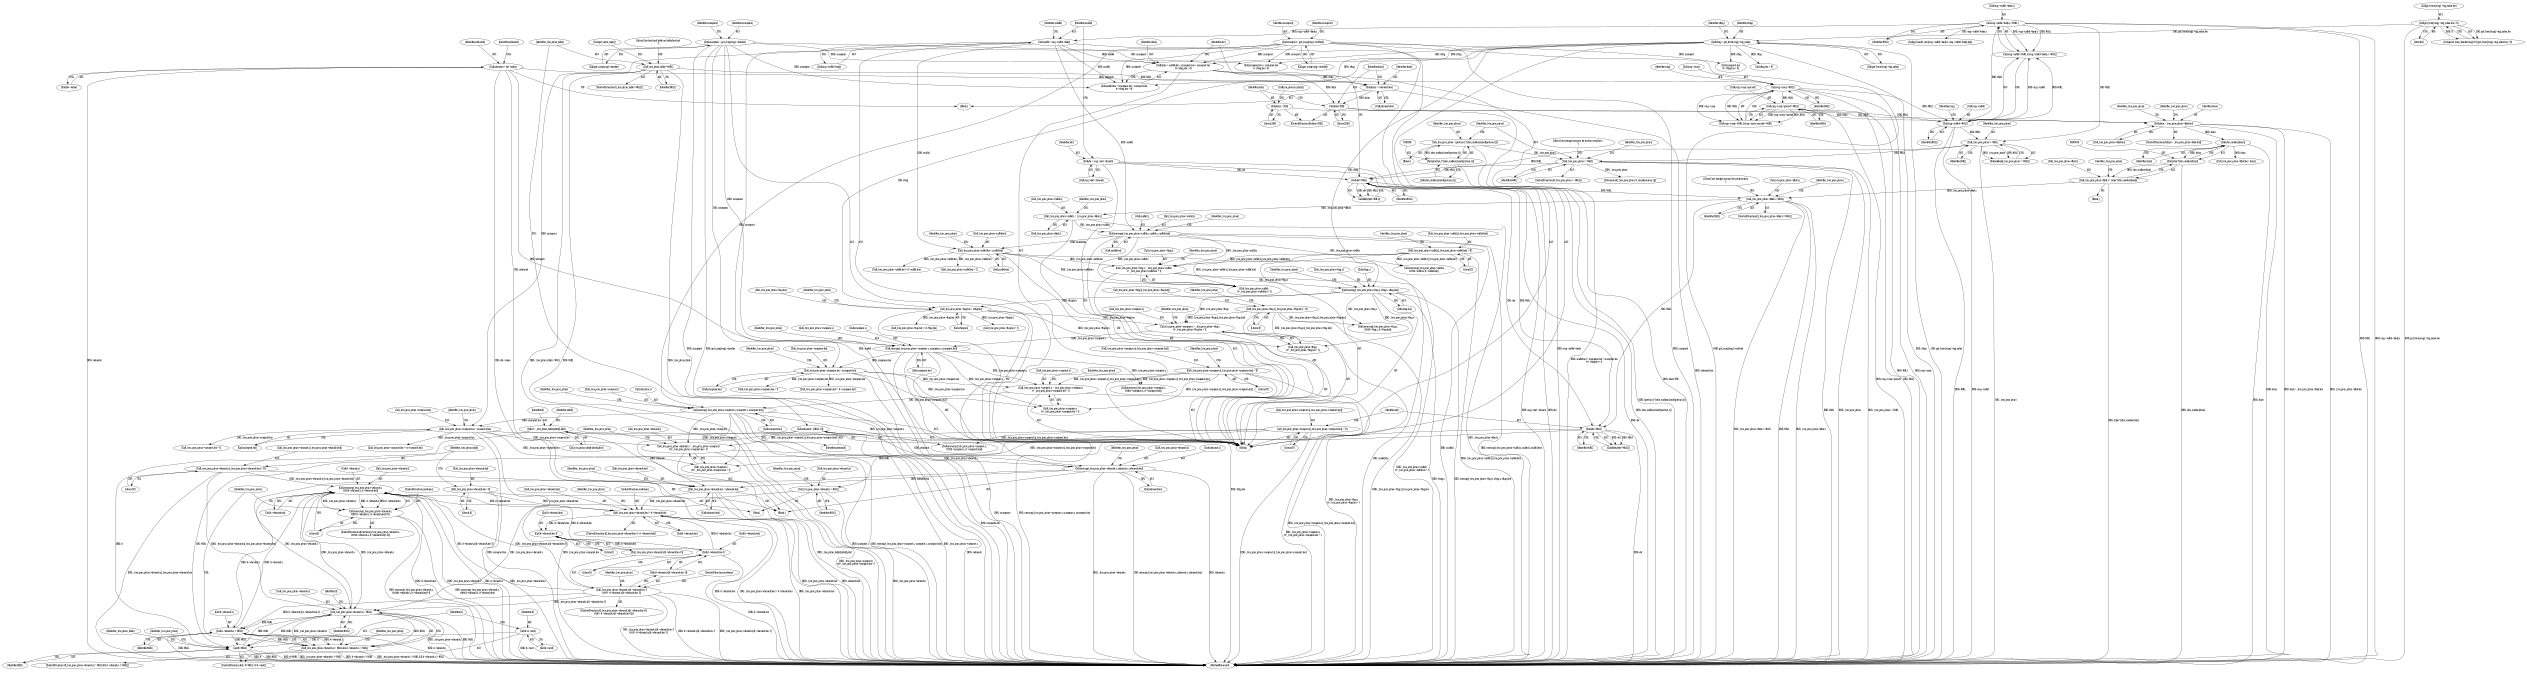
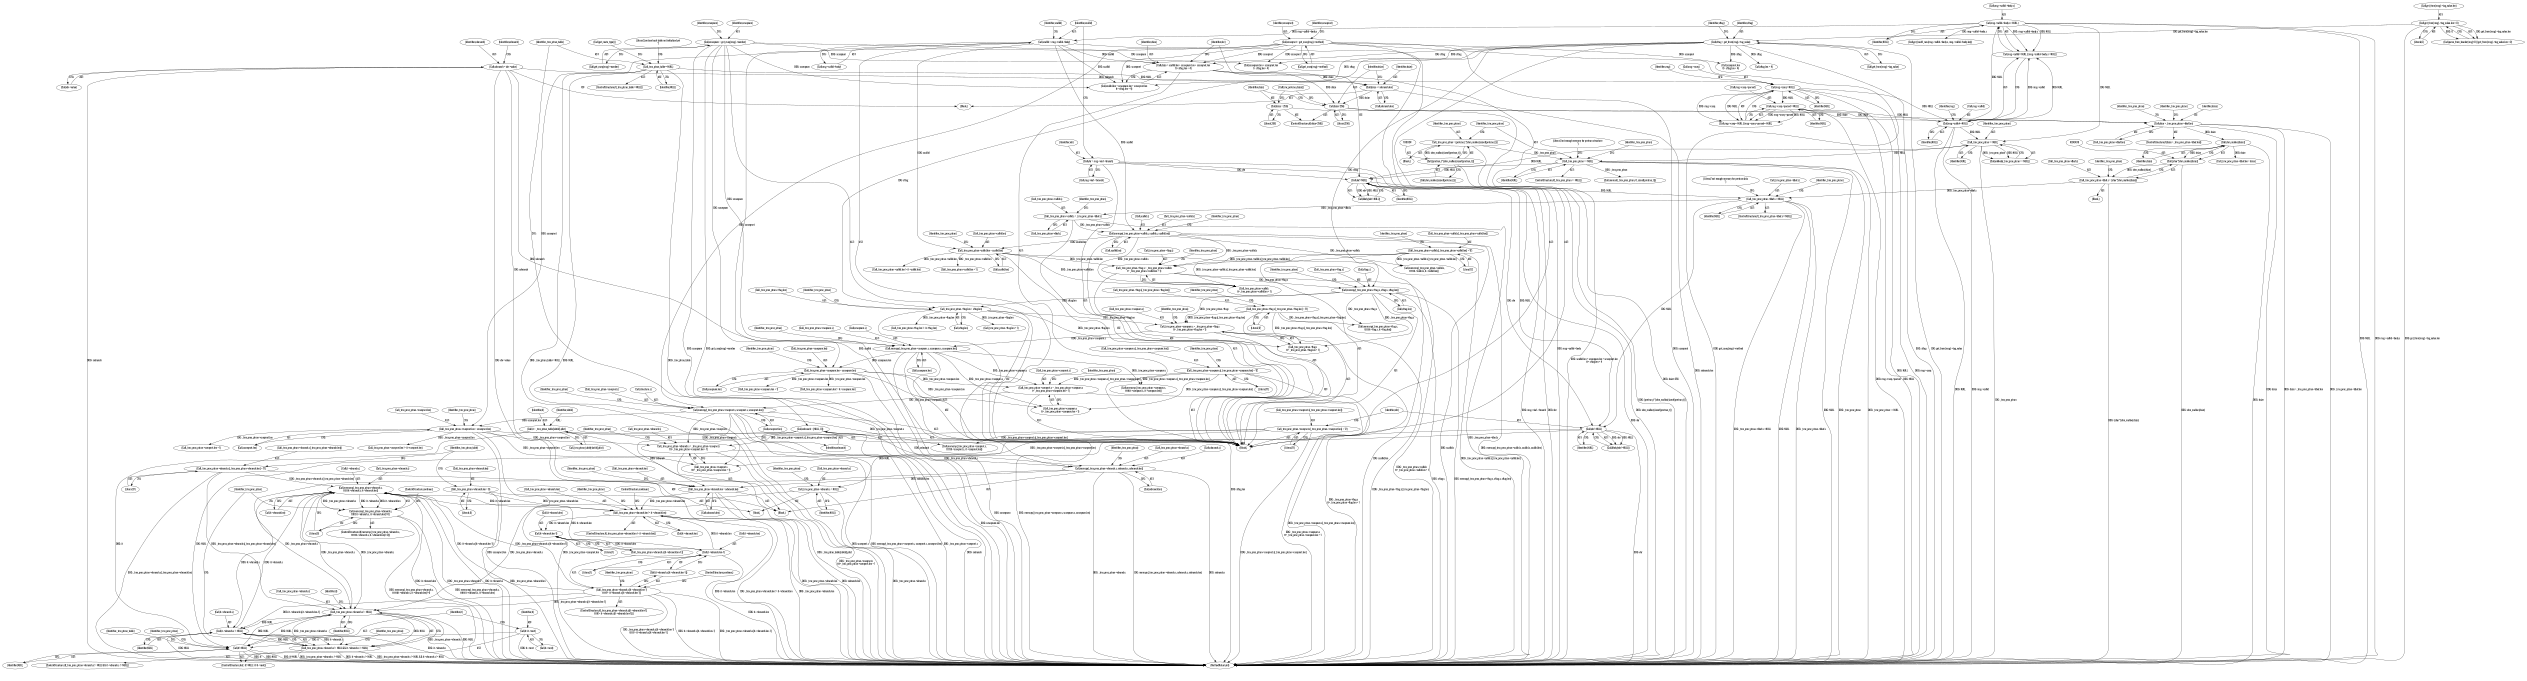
none -> (1309, 100)
(559, 421) -> (559, 421)
(234, 639) -> none
